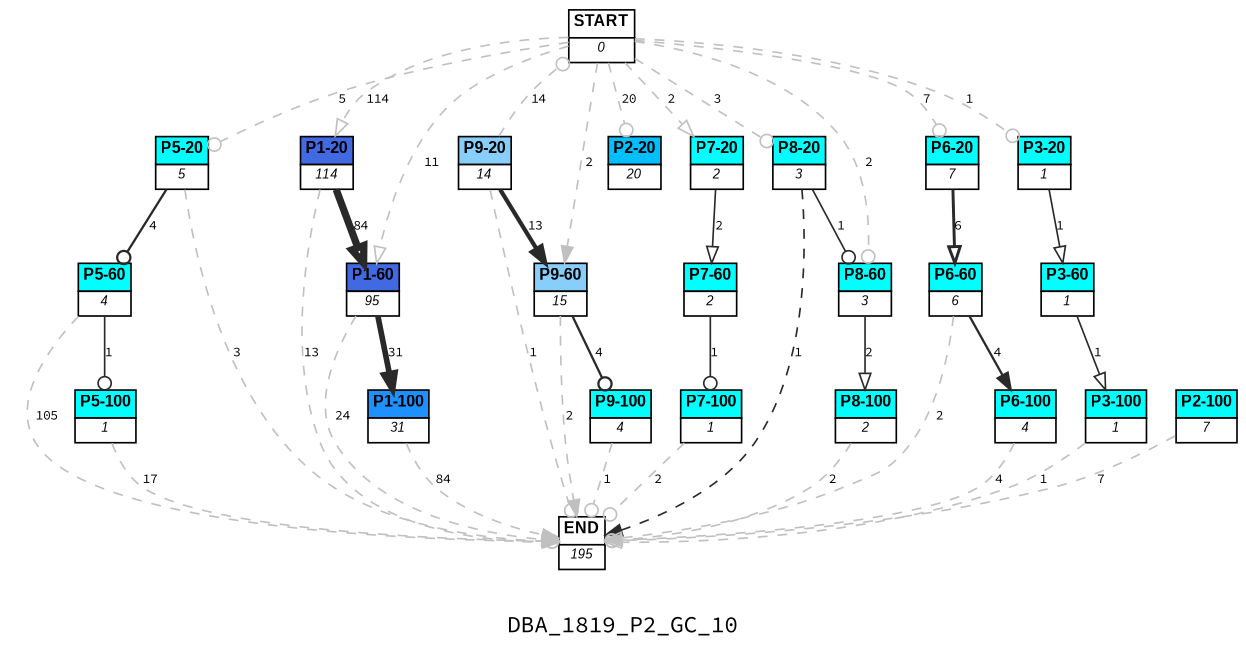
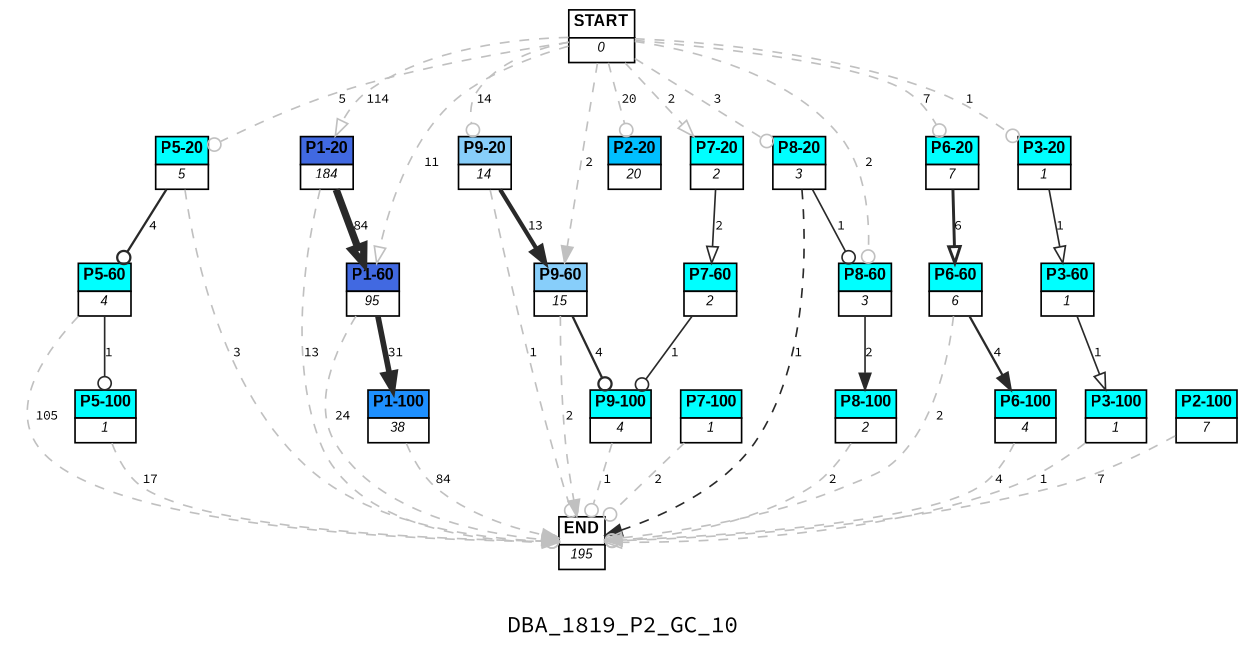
(525, 99) -> (504, 66)
(327, 174) -> (327, 174)
(865, 345) -> (865, 345)
(710, 346) -> (669, 348)
(398, 428) -> (398, 428)
